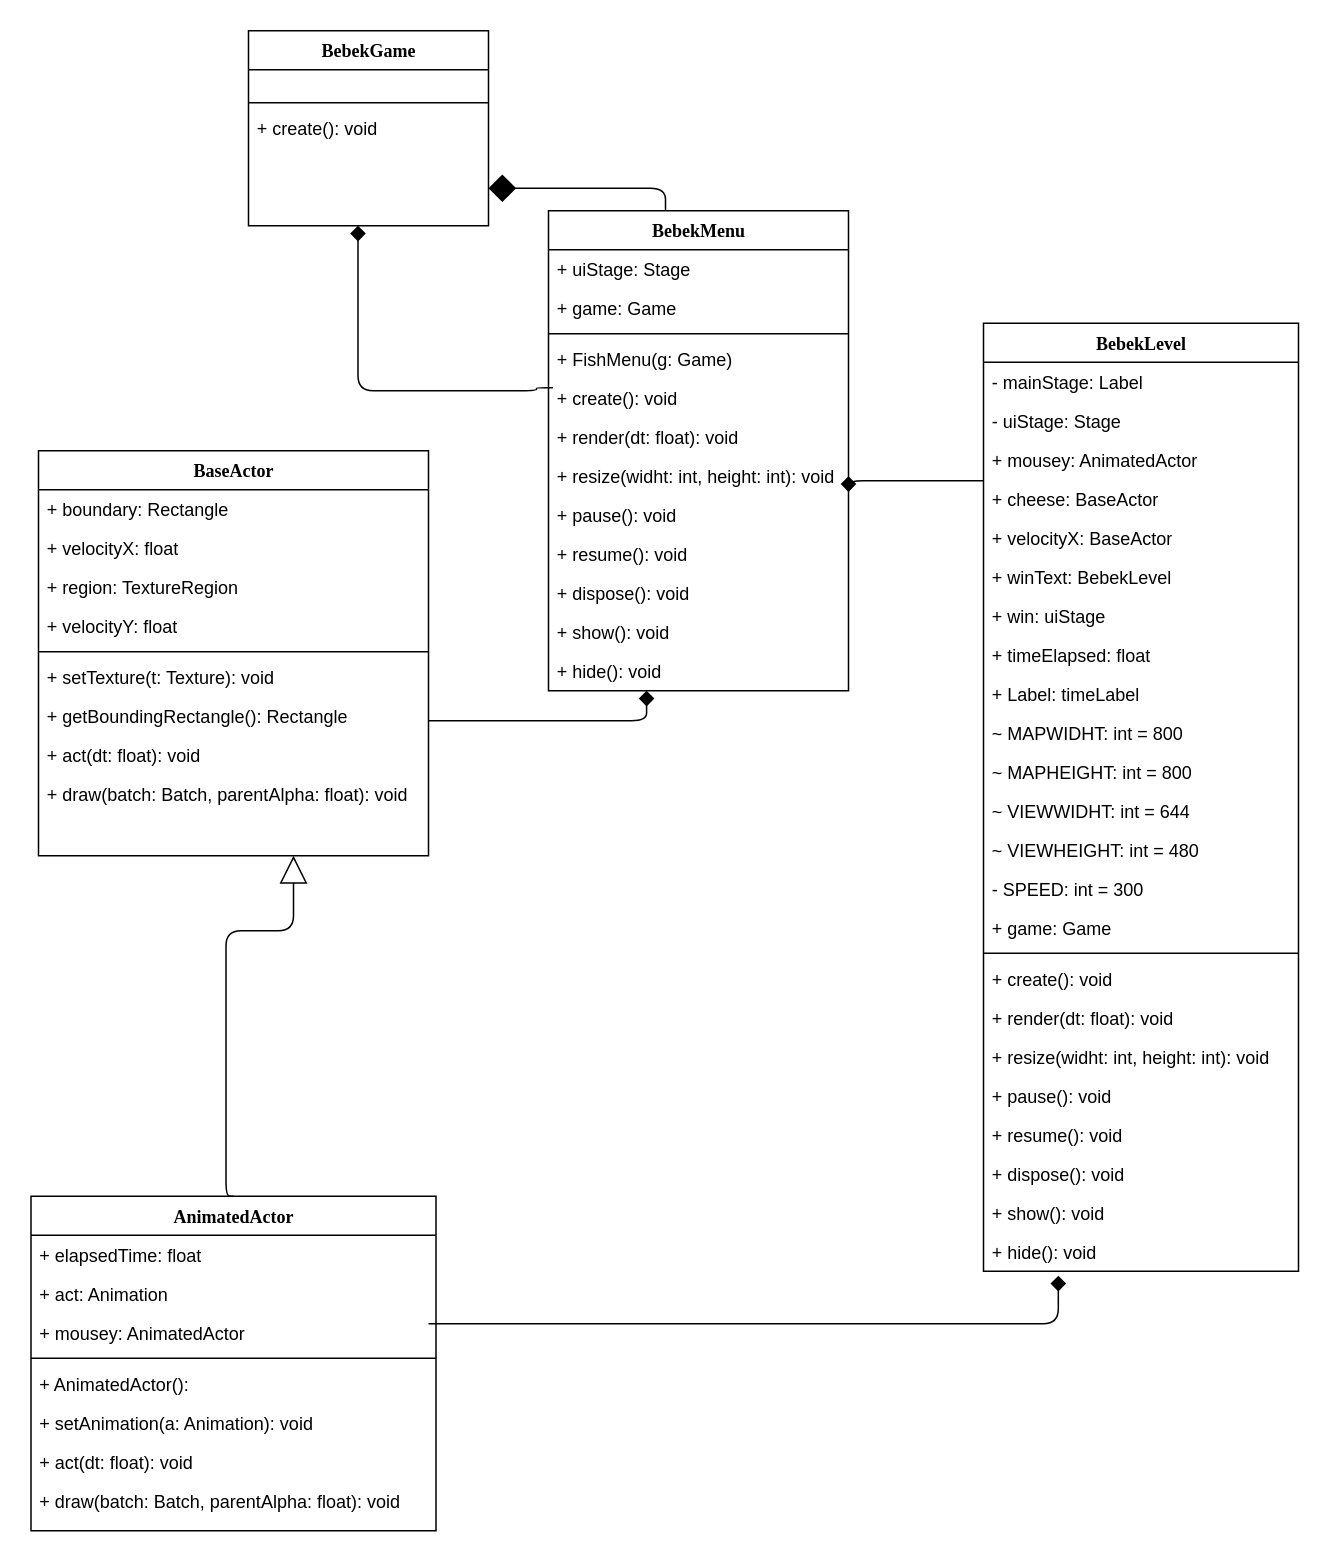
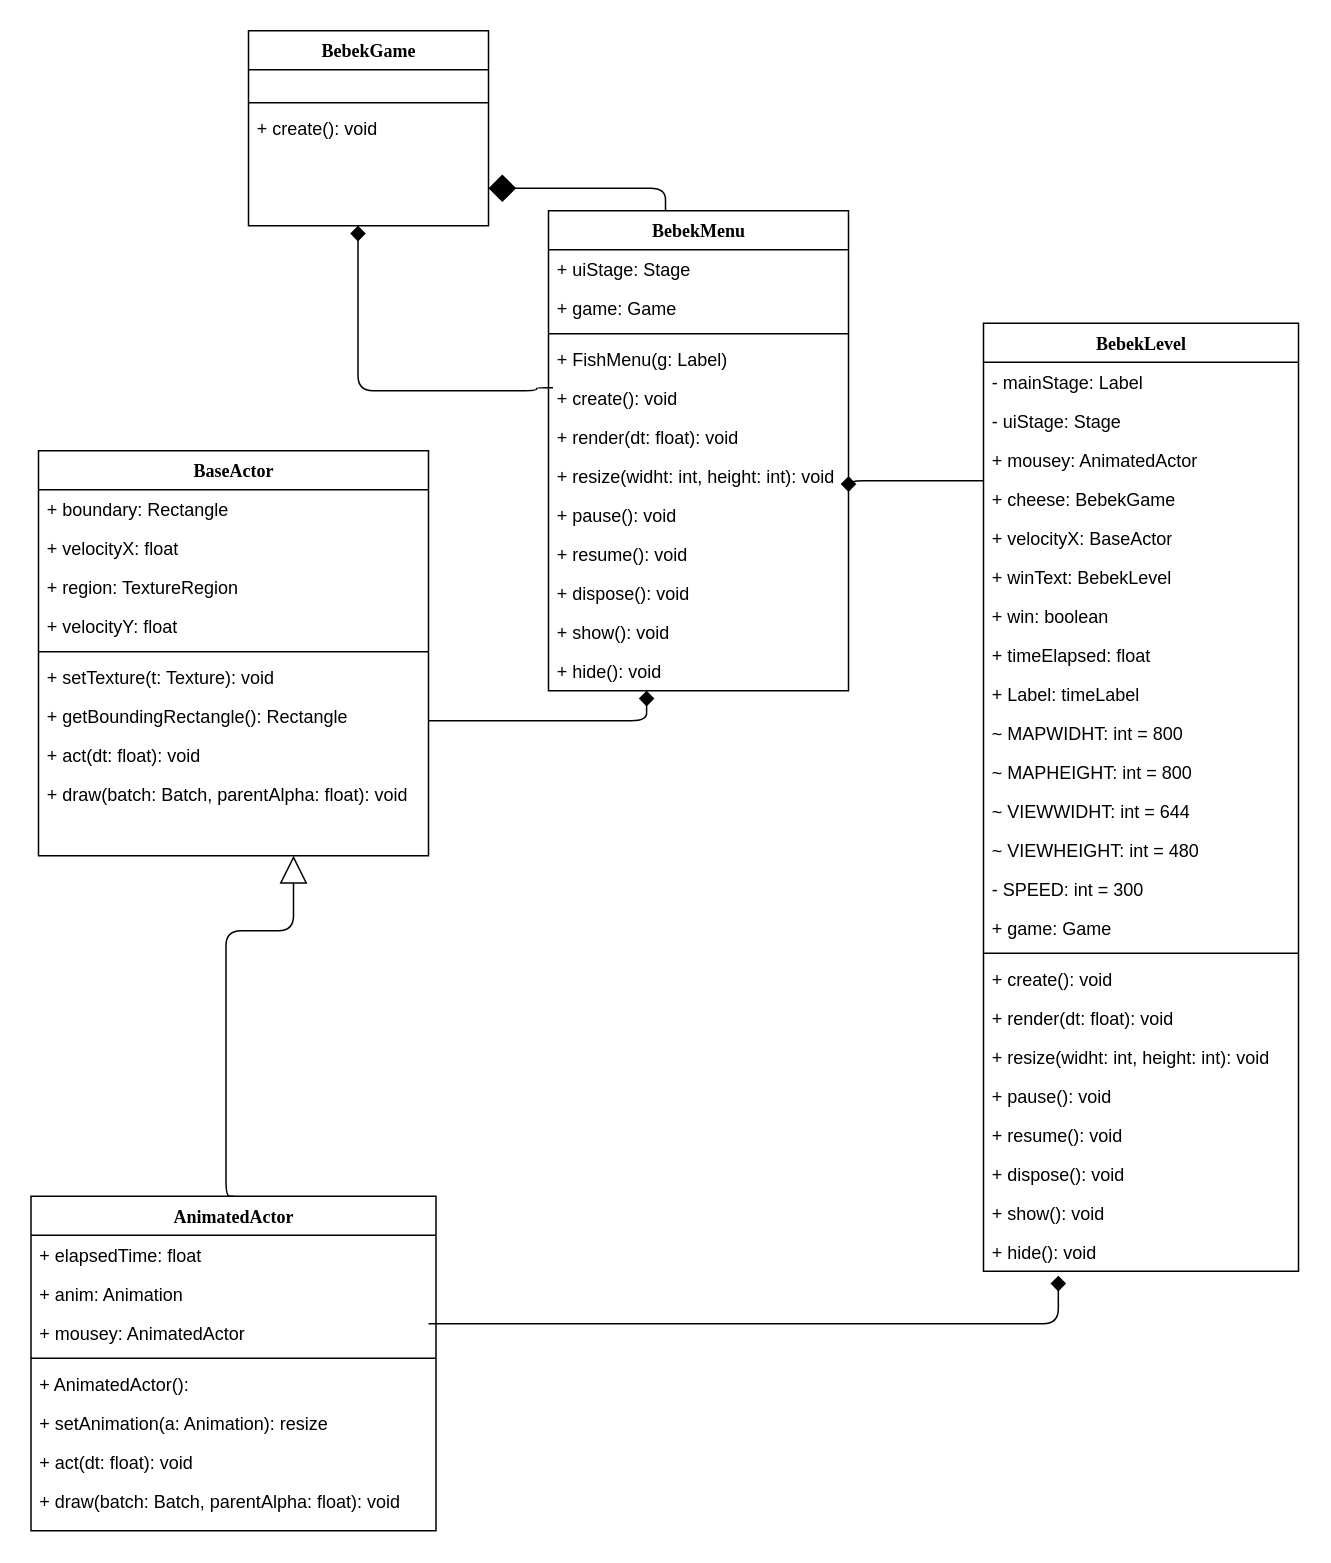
(644, 361) -> (646, 361)
(1081, 501) -> (1081, 501)
(1051, 618) -> (1051, 618)
(109, 1296) -> (111, 1296)
(188, 1425) -> (198, 1425)
